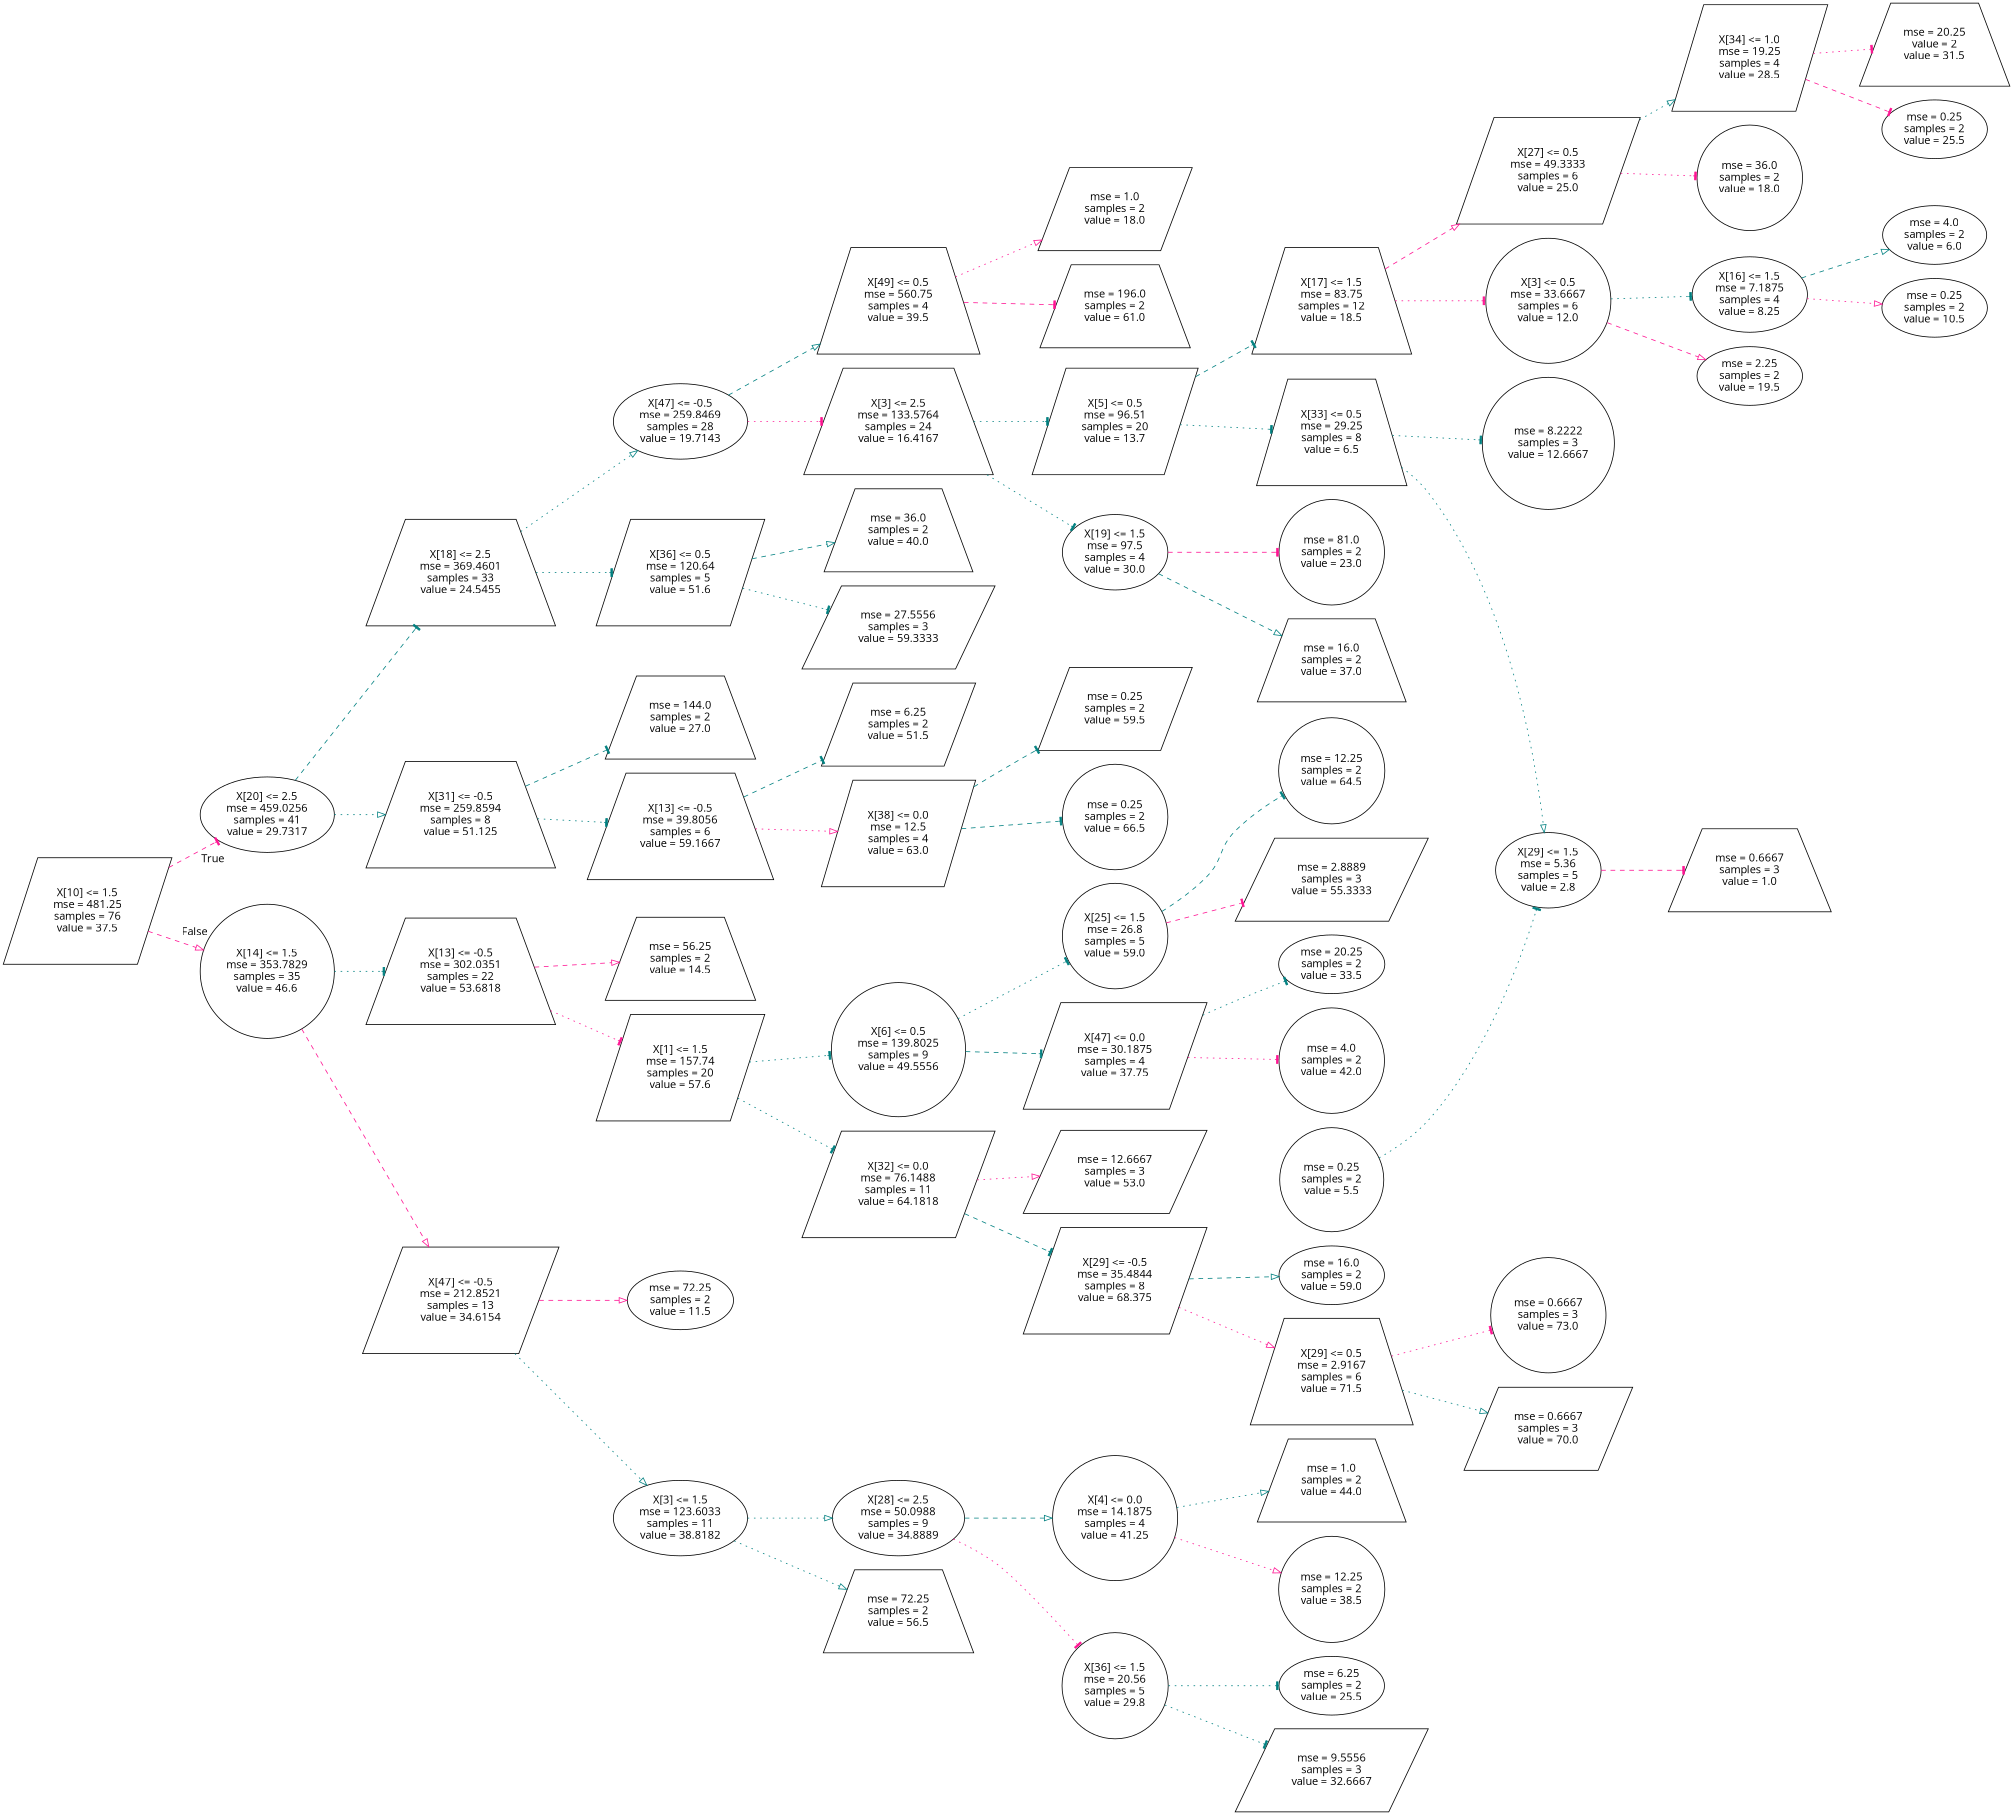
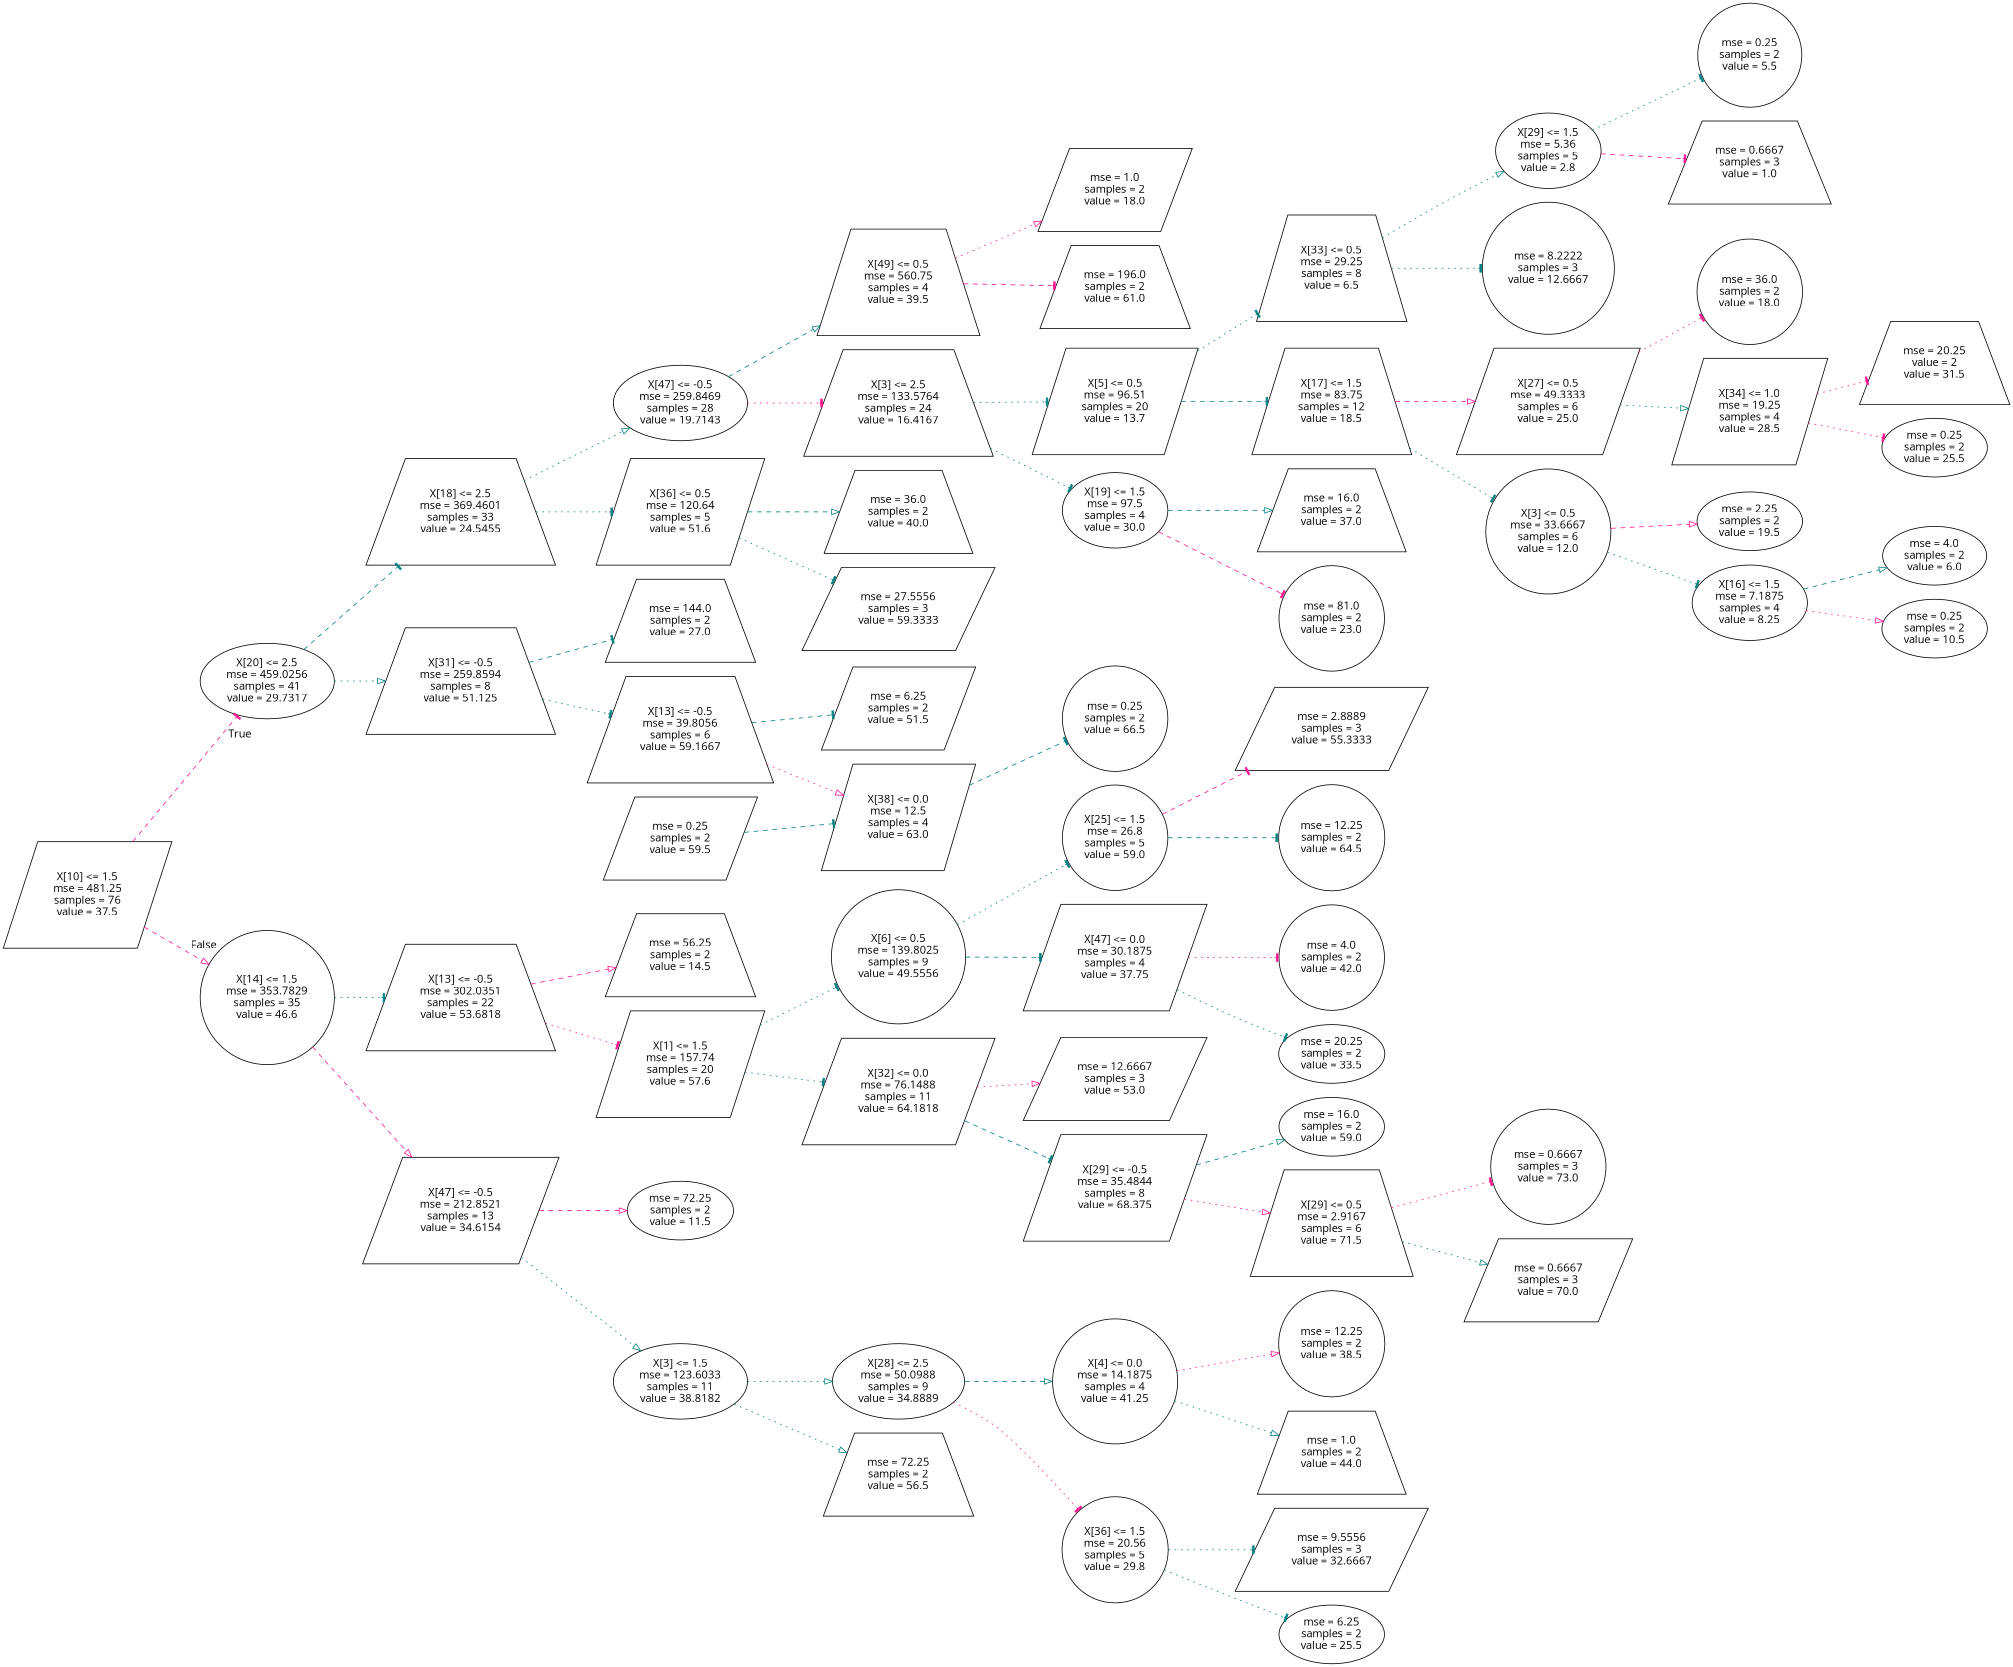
(1846, 95) -> (1845, 430)
(1438, 301) -> (1450, 473)
(1004, 769) -> (788, 828)
(1478, 1049) -> (1646, 105)
